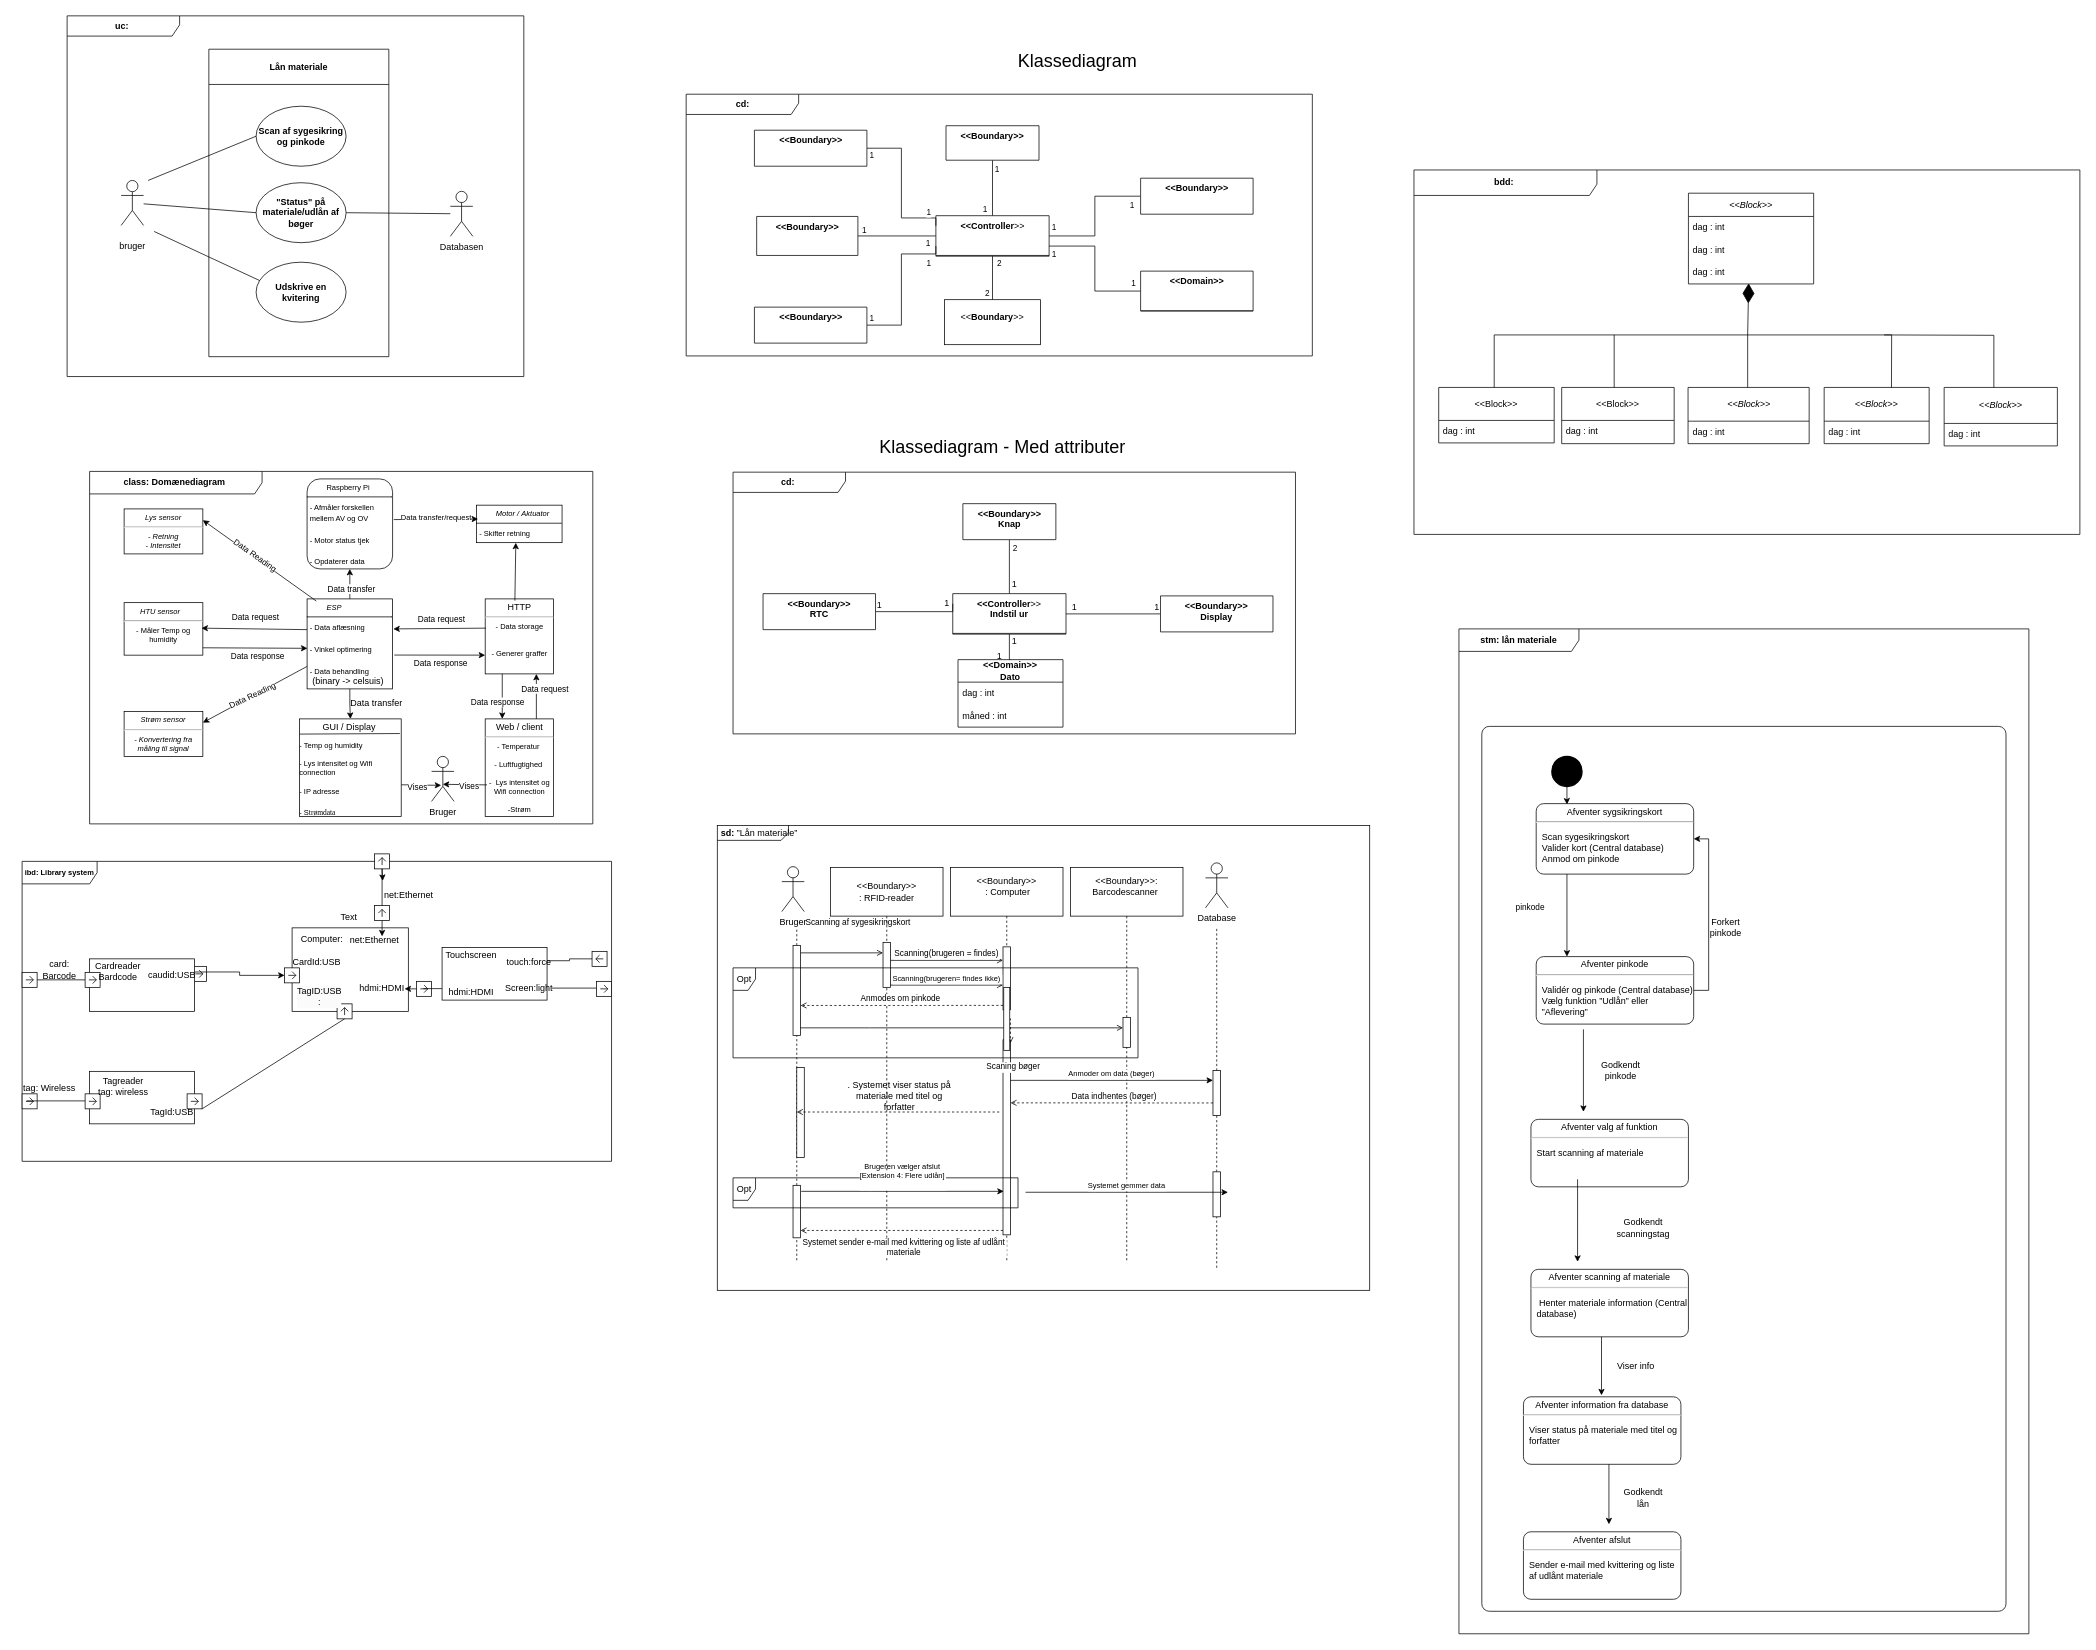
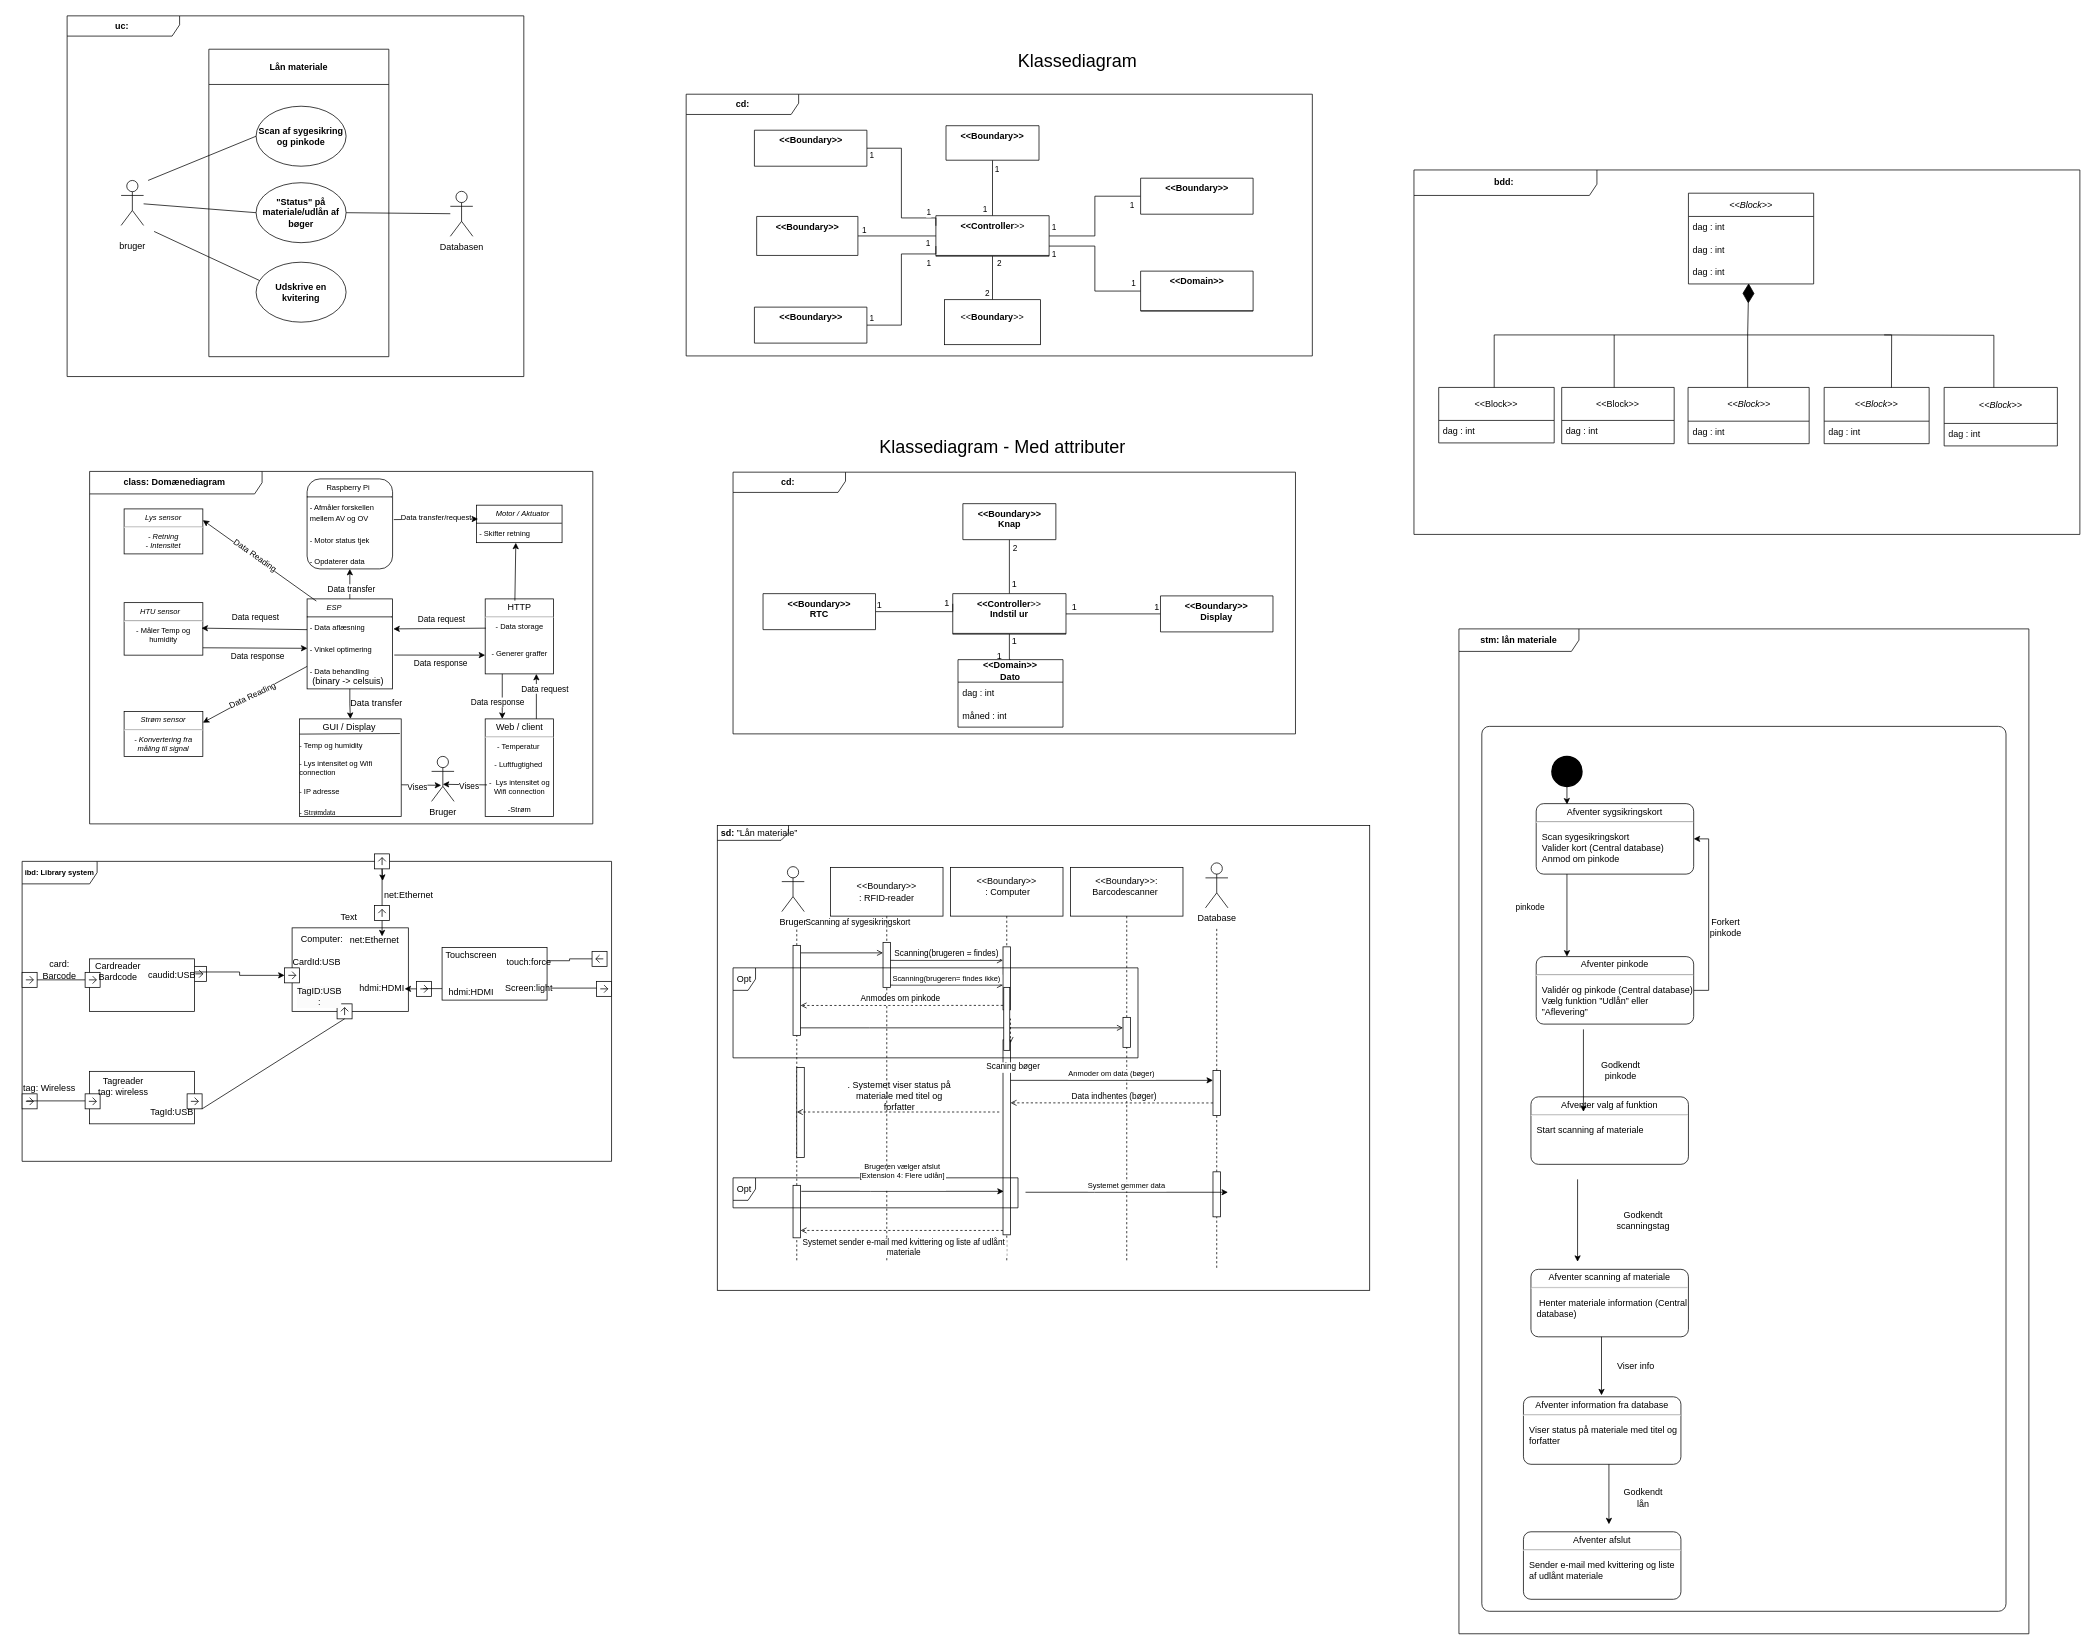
(1610, 1153) -> (1610, 1131)
(1644, 1228) -> (1644, 1221)
